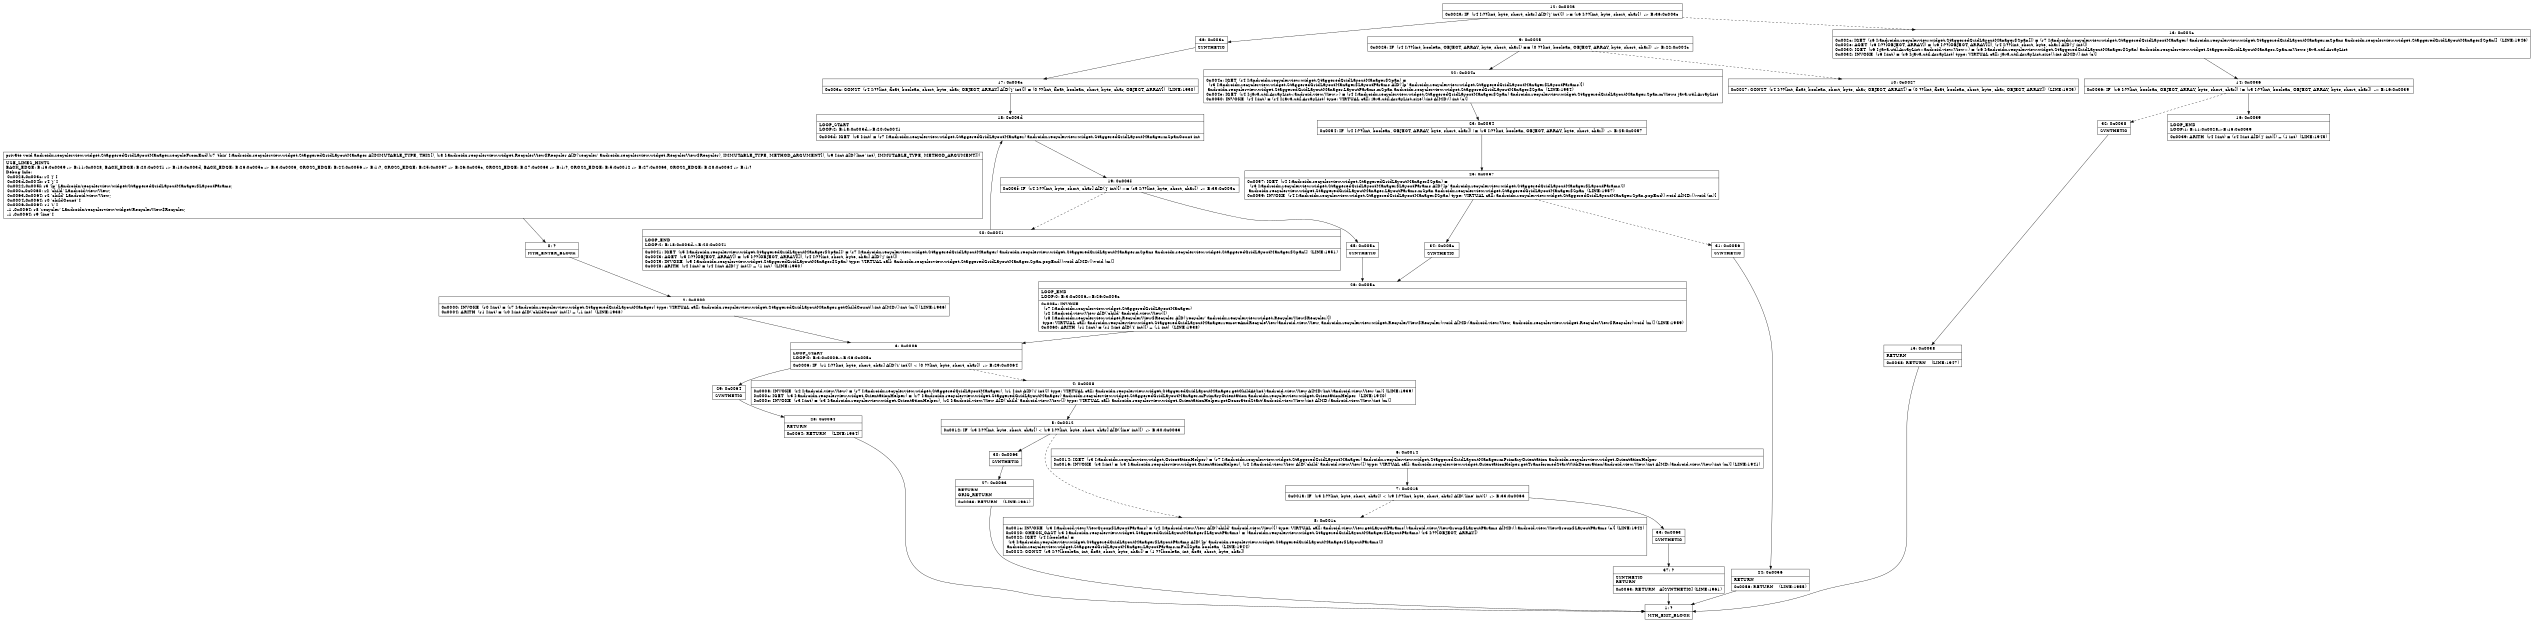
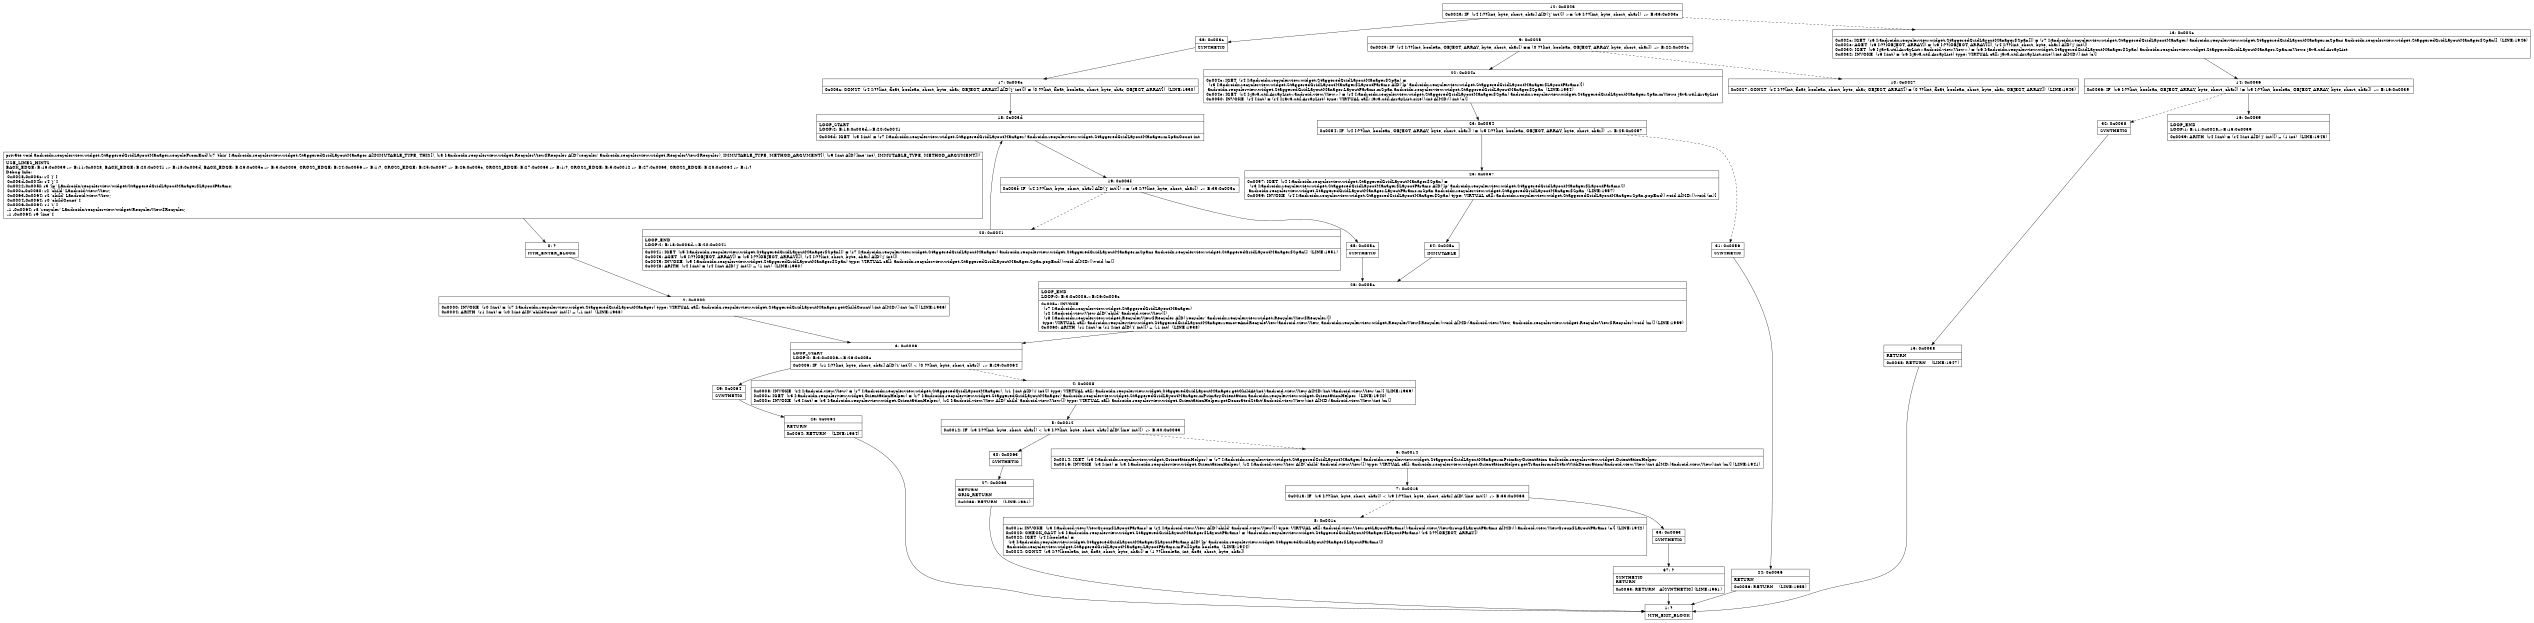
(1622, 222) -> (1718, 150)
(1441, 253) -> (1442, 253)
(1092, 494) -> (1220, 441)
